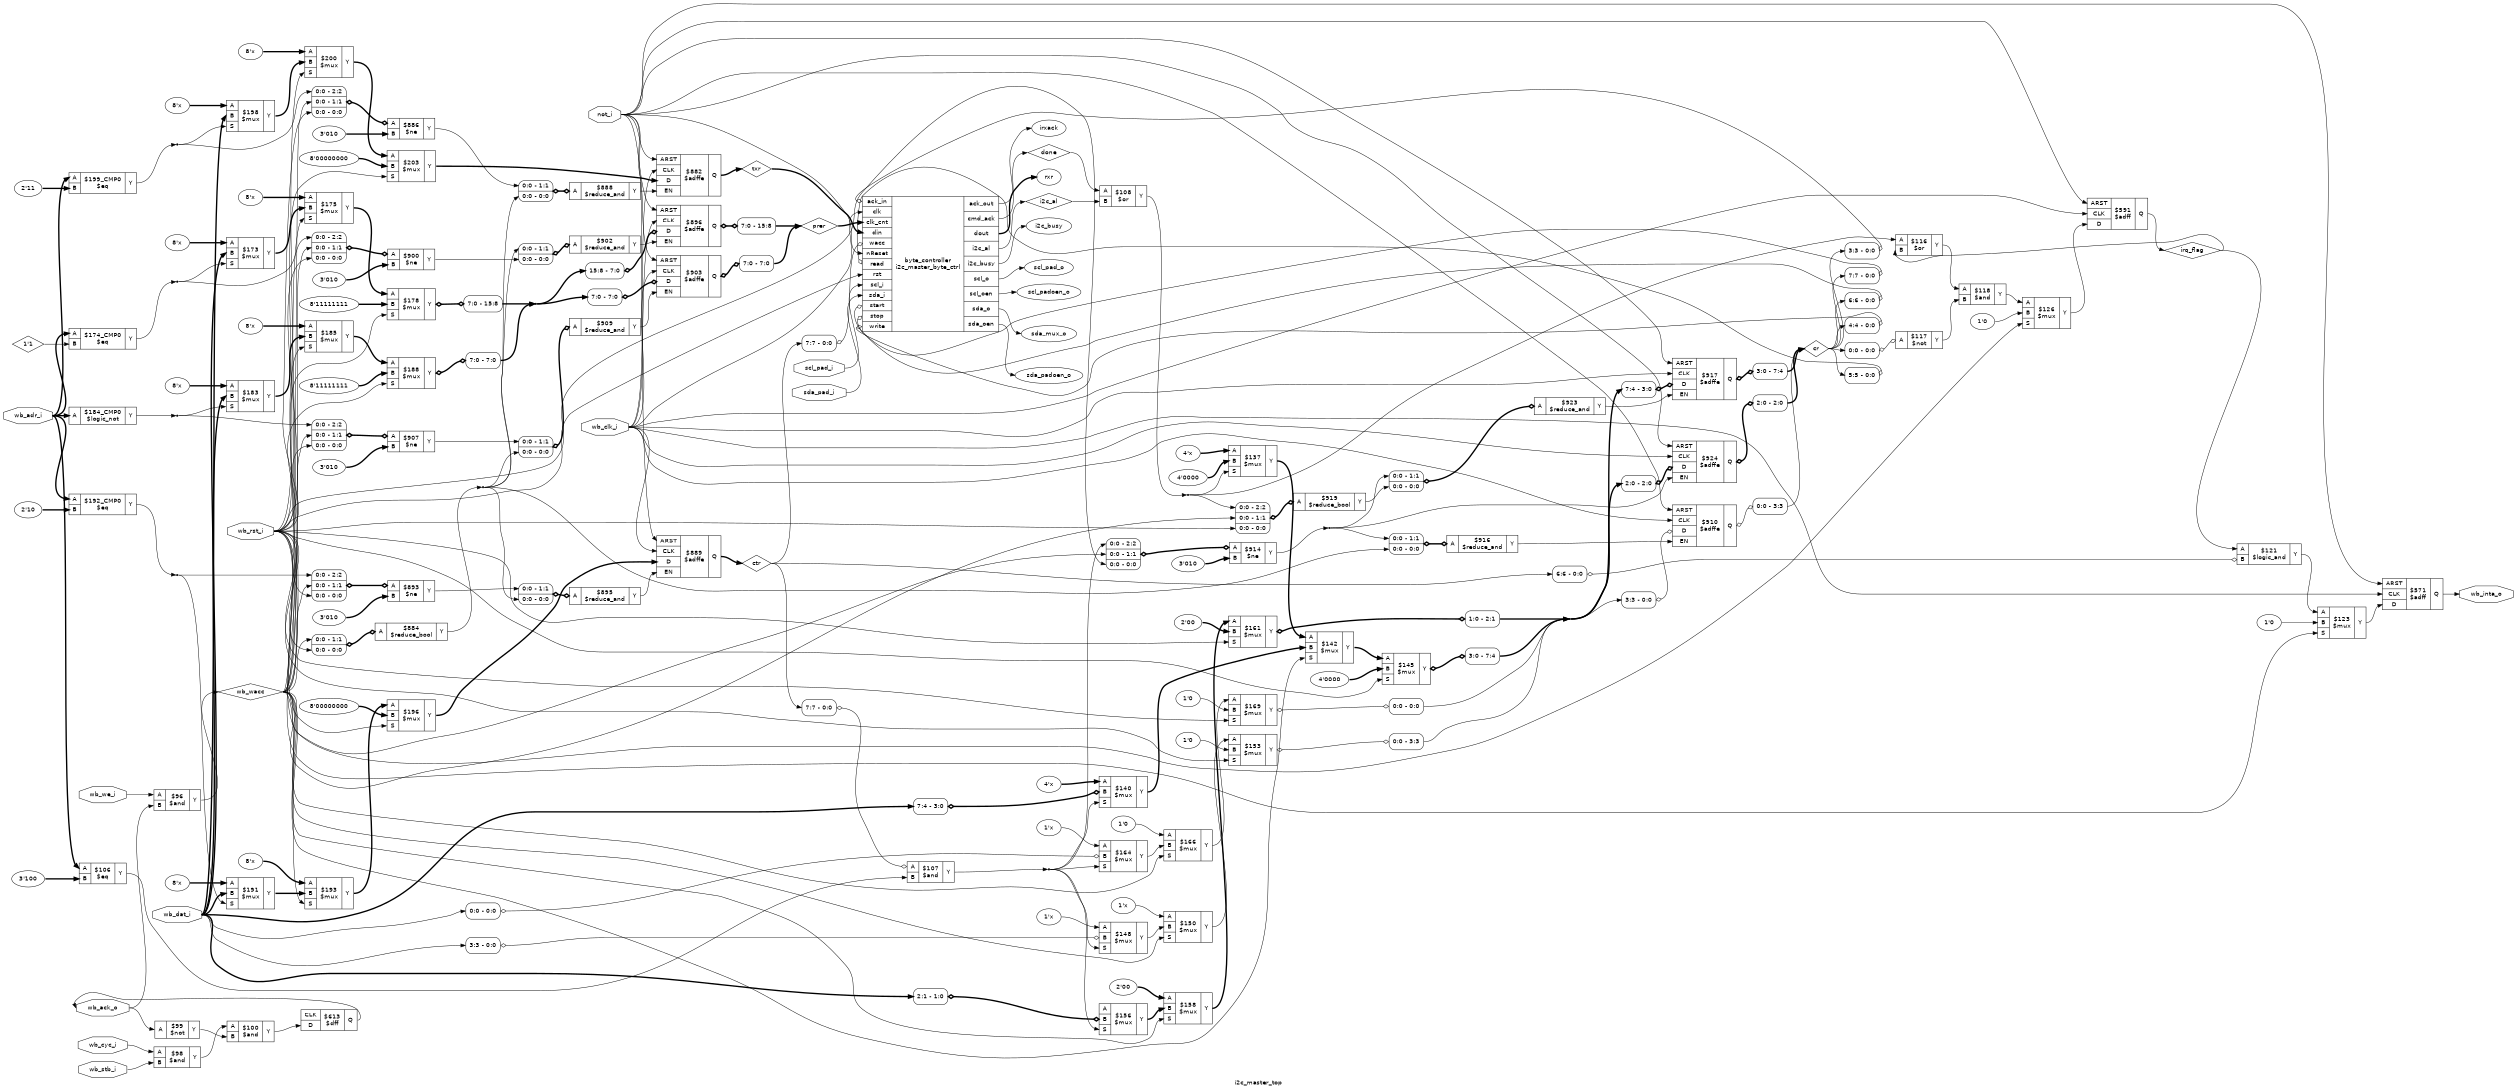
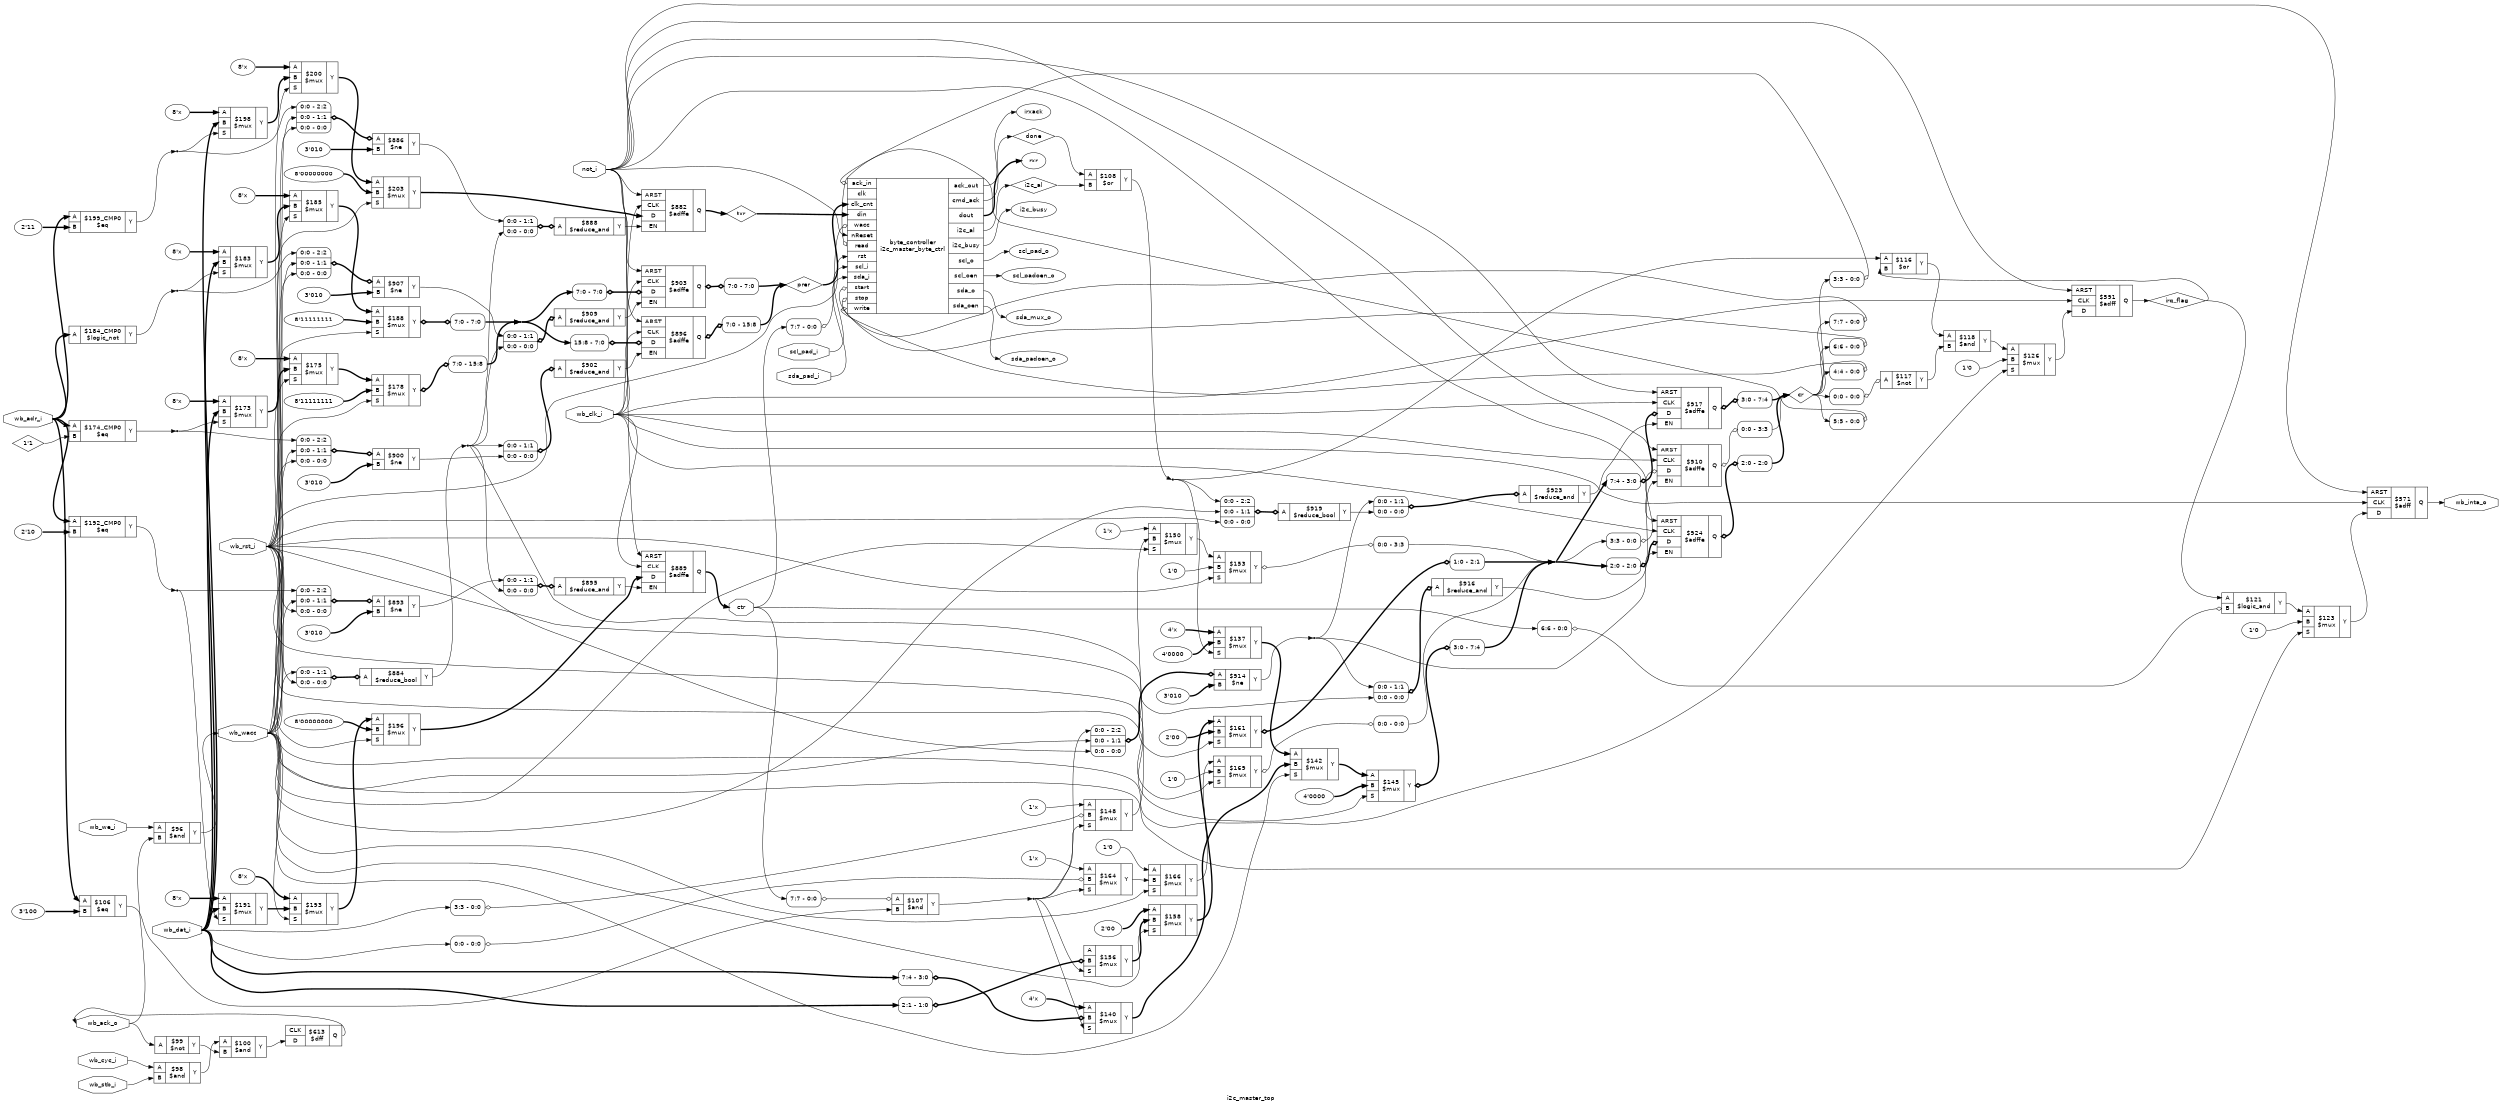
(772, 342) -> none
(757, 563) -> (741, 607)
(251, 692) -> (243, 733)
